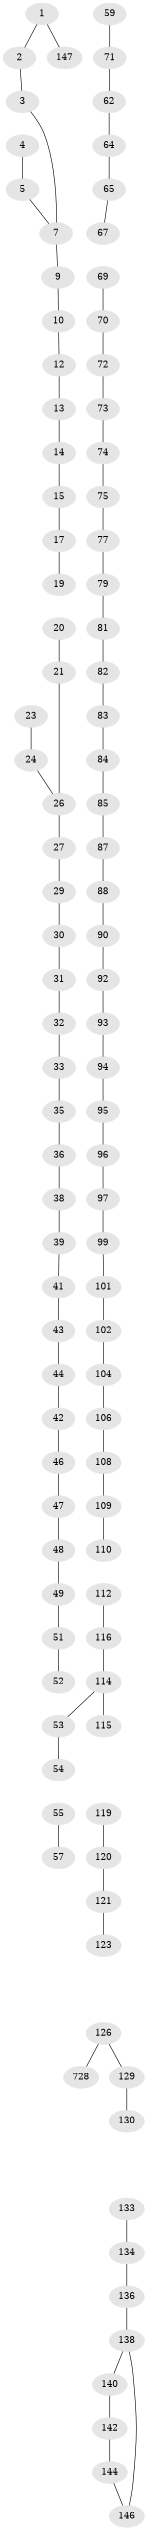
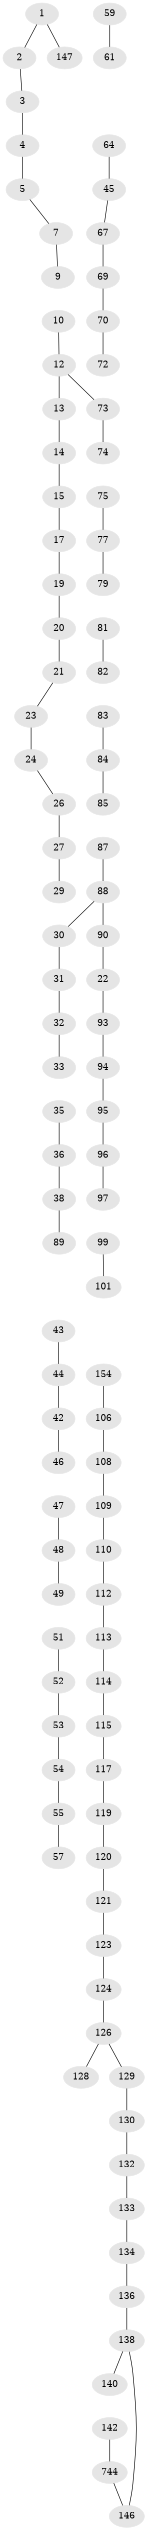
(110, 58) -> (110, 58)
(109, 102) -> none
(52, 165) -> (23, 124)
(109, 190) -> (109, 190)
none -> (103, 256)
(58, 299) -> none
(103, 387) -> (81, 387)
(103, 475) -> none
none -> (59, 607)
(103, 607) -> none
(103, 695) -> none
(59, 738) -> (45, 694)
(103, 826) -> none
(59, 914) -> (81, 914)
(103, 980) -> (103, 980)
(59, 1090) -> none
(103, 1221) -> none
(59, 1243) -> (59, 1243)
(59, 1287) -> none
(104, 1331) -> none
(104, 1375) -> (104, 1375)
(59, 1485) -> none
none -> (104, 1573)
(59, 1616) -> none
(104, 1638) -> (104, 1638)
(81, 1704) -> (59, 1704)
none -> (104, 1770)
none -> (59, 1792)
none -> (104, 1990)
(81, 2077) -> (81, 2077)
none -> (127, 2165)
(110, 2407) -> none
(110, 2472) -> (110, 2472)
